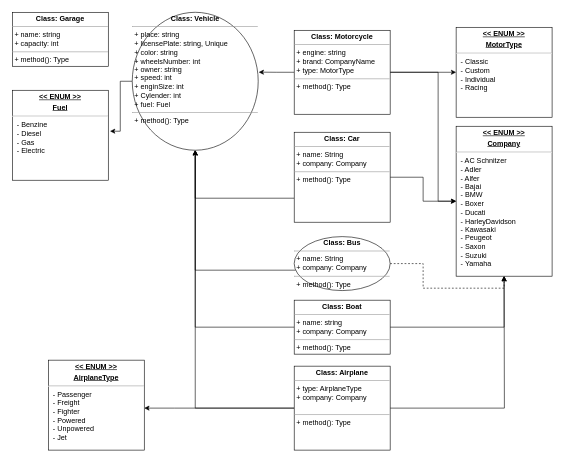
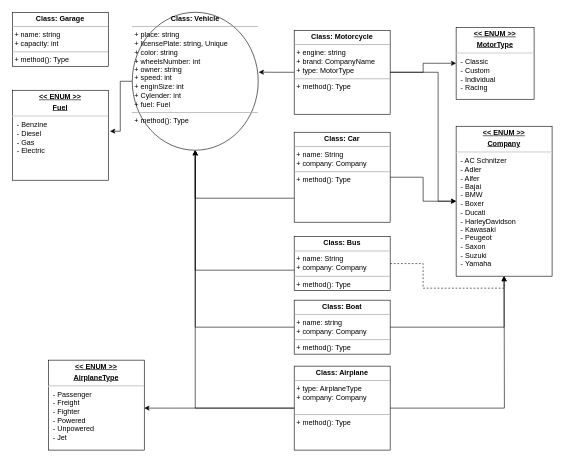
(504, 72) -> (495, 63)
(342, 264) -> (342, 264)
